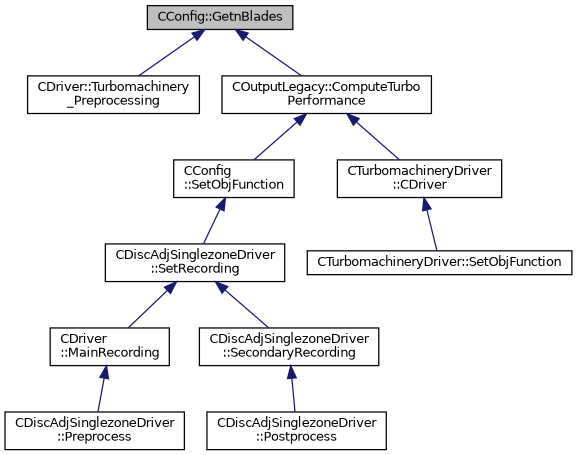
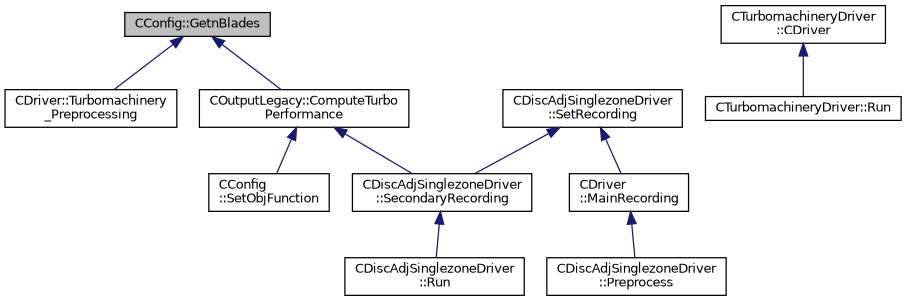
(378, 141) -> (379, 154)
(212, 226) -> none
(440, 263) -> (803, 108)
(297, 431) -> (435, 277)
